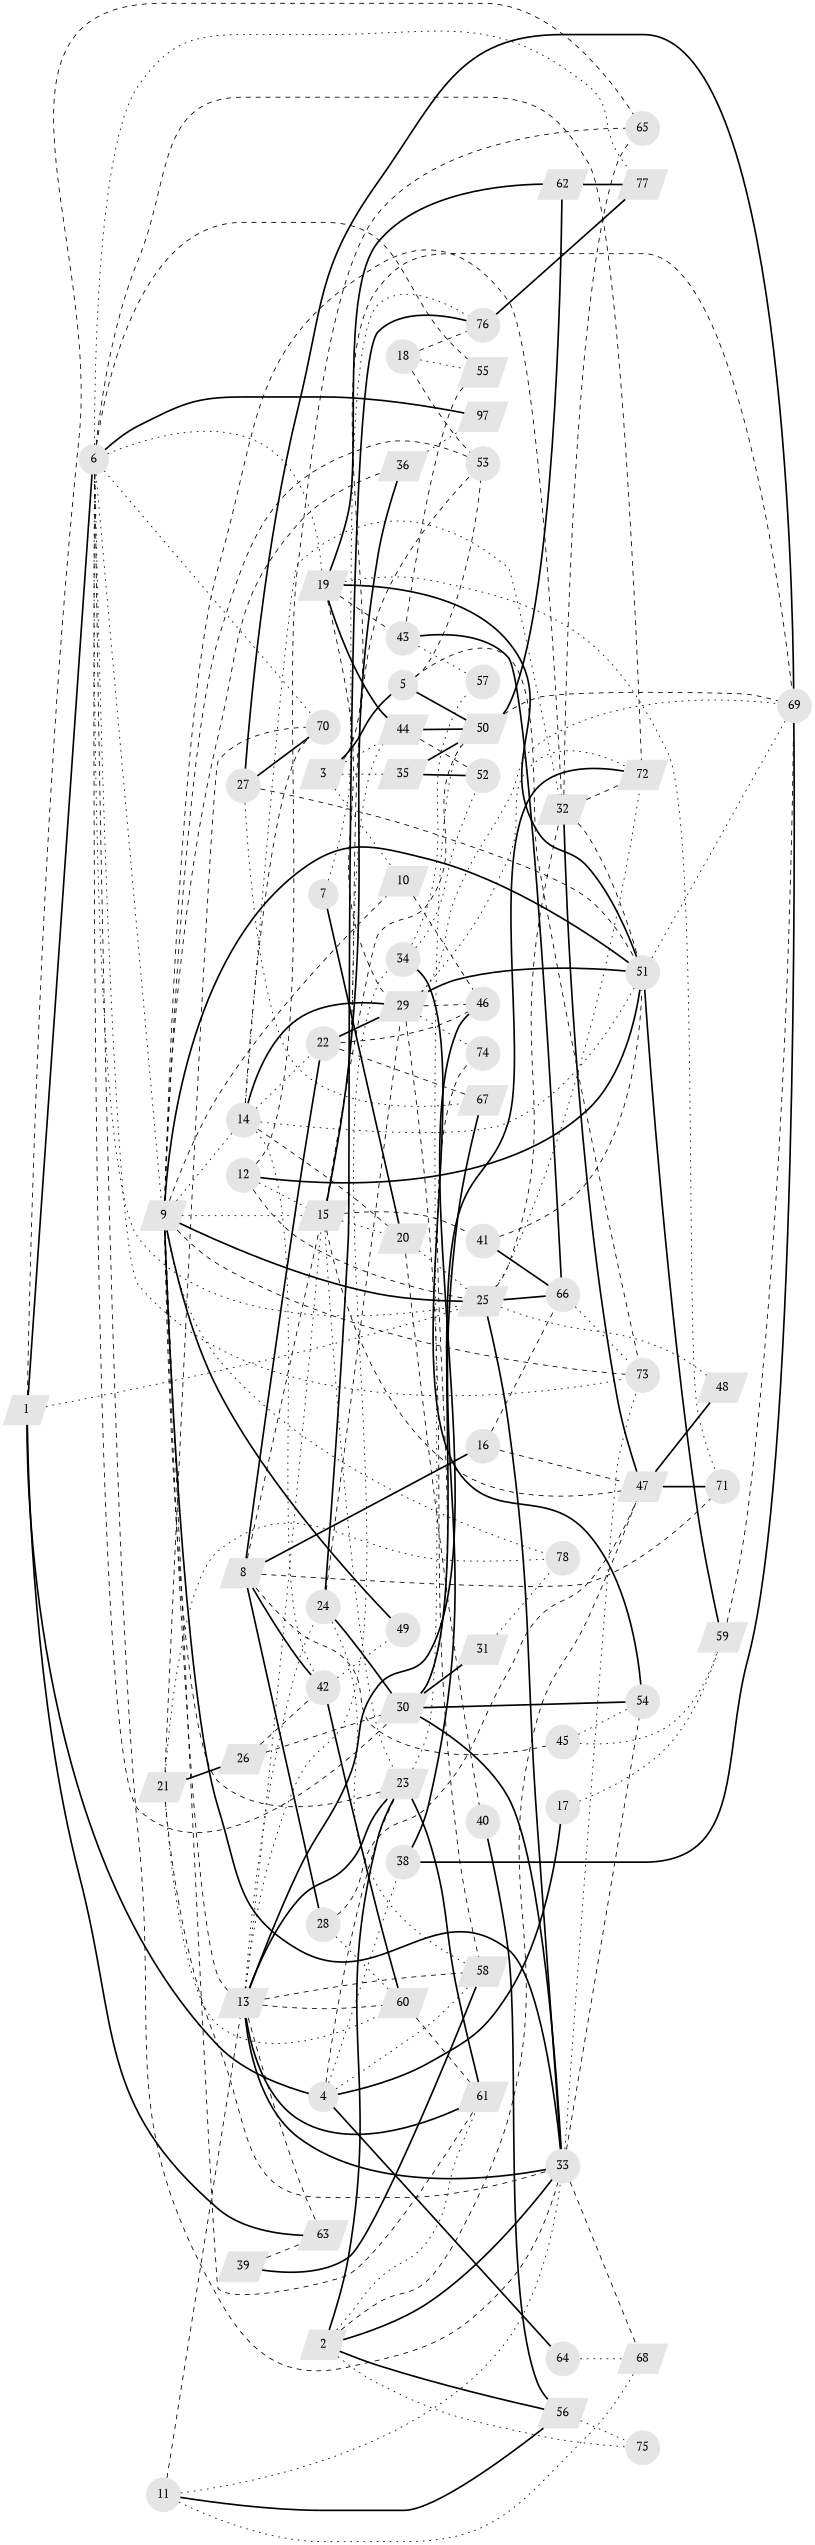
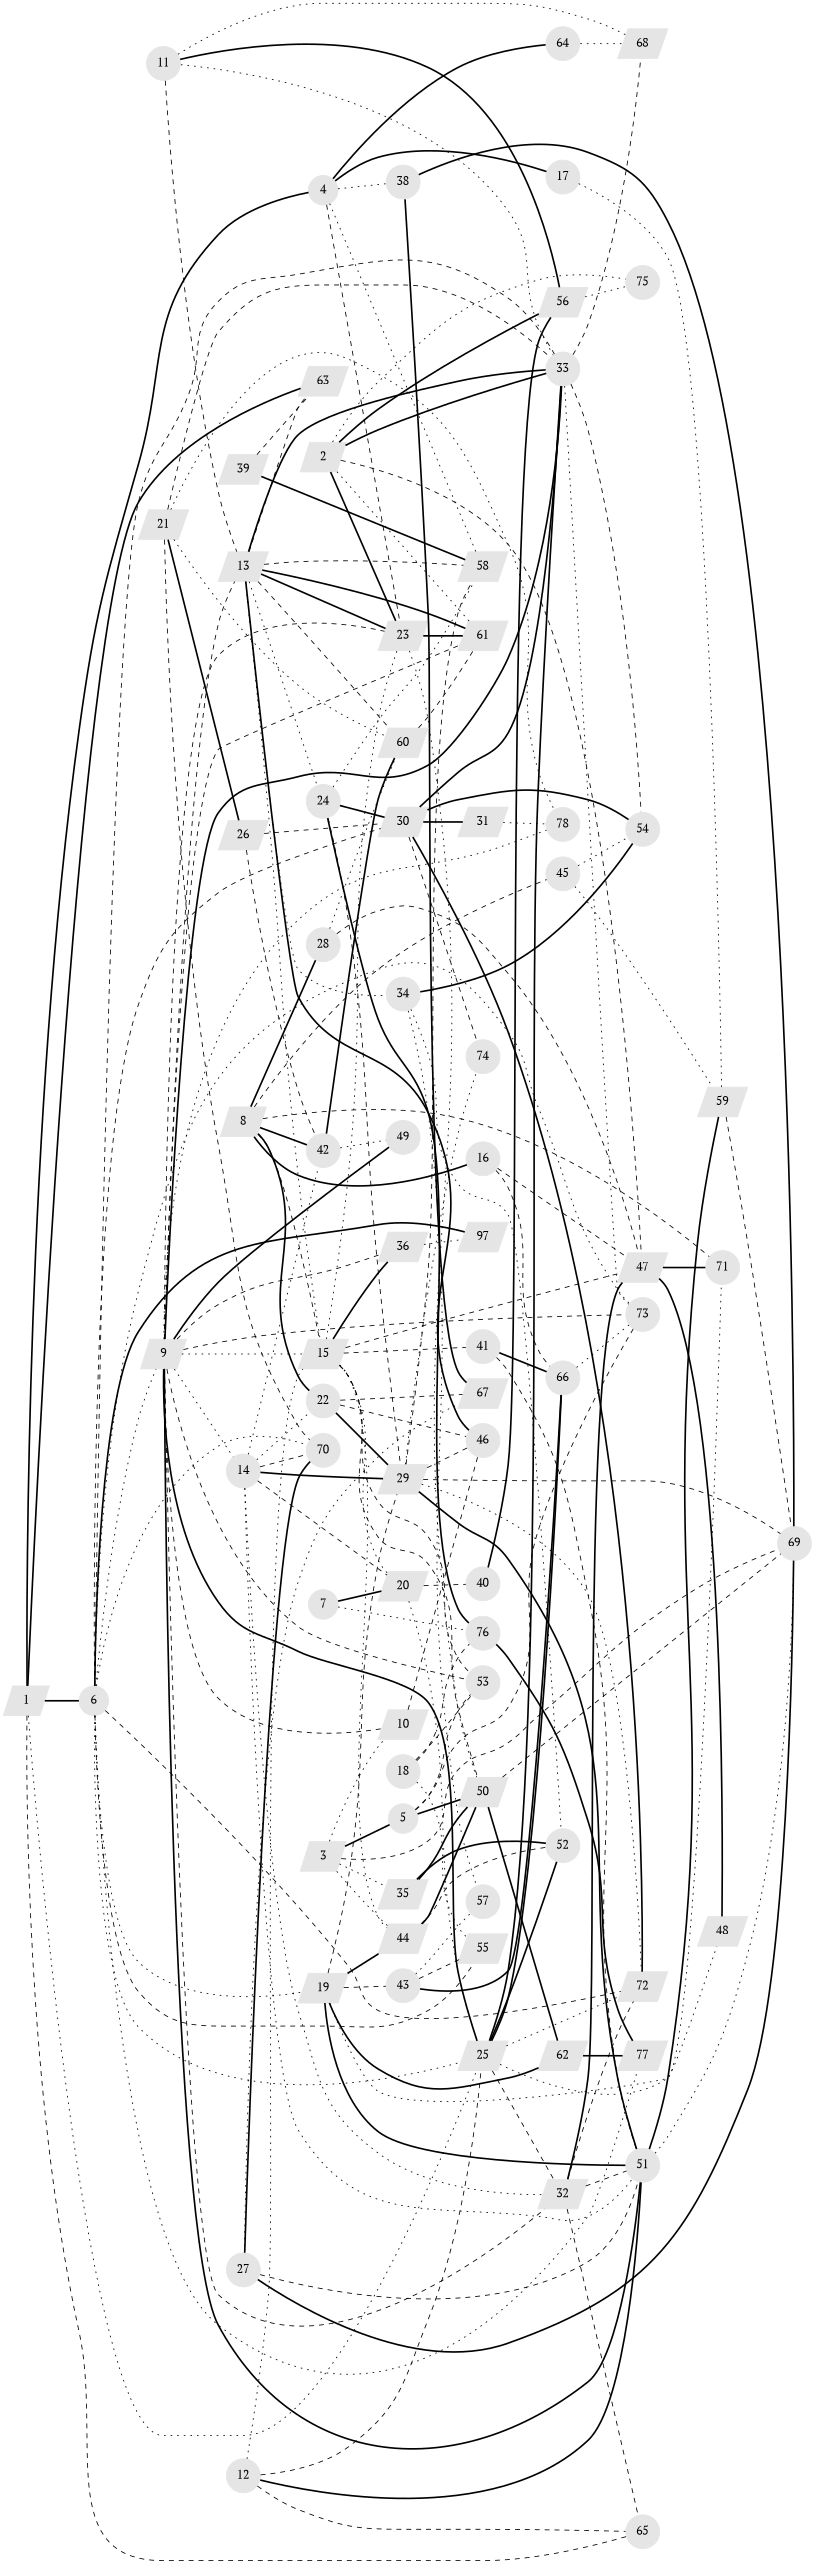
(507, 802) -> (617, 1481)
none -> (525, 1952)
